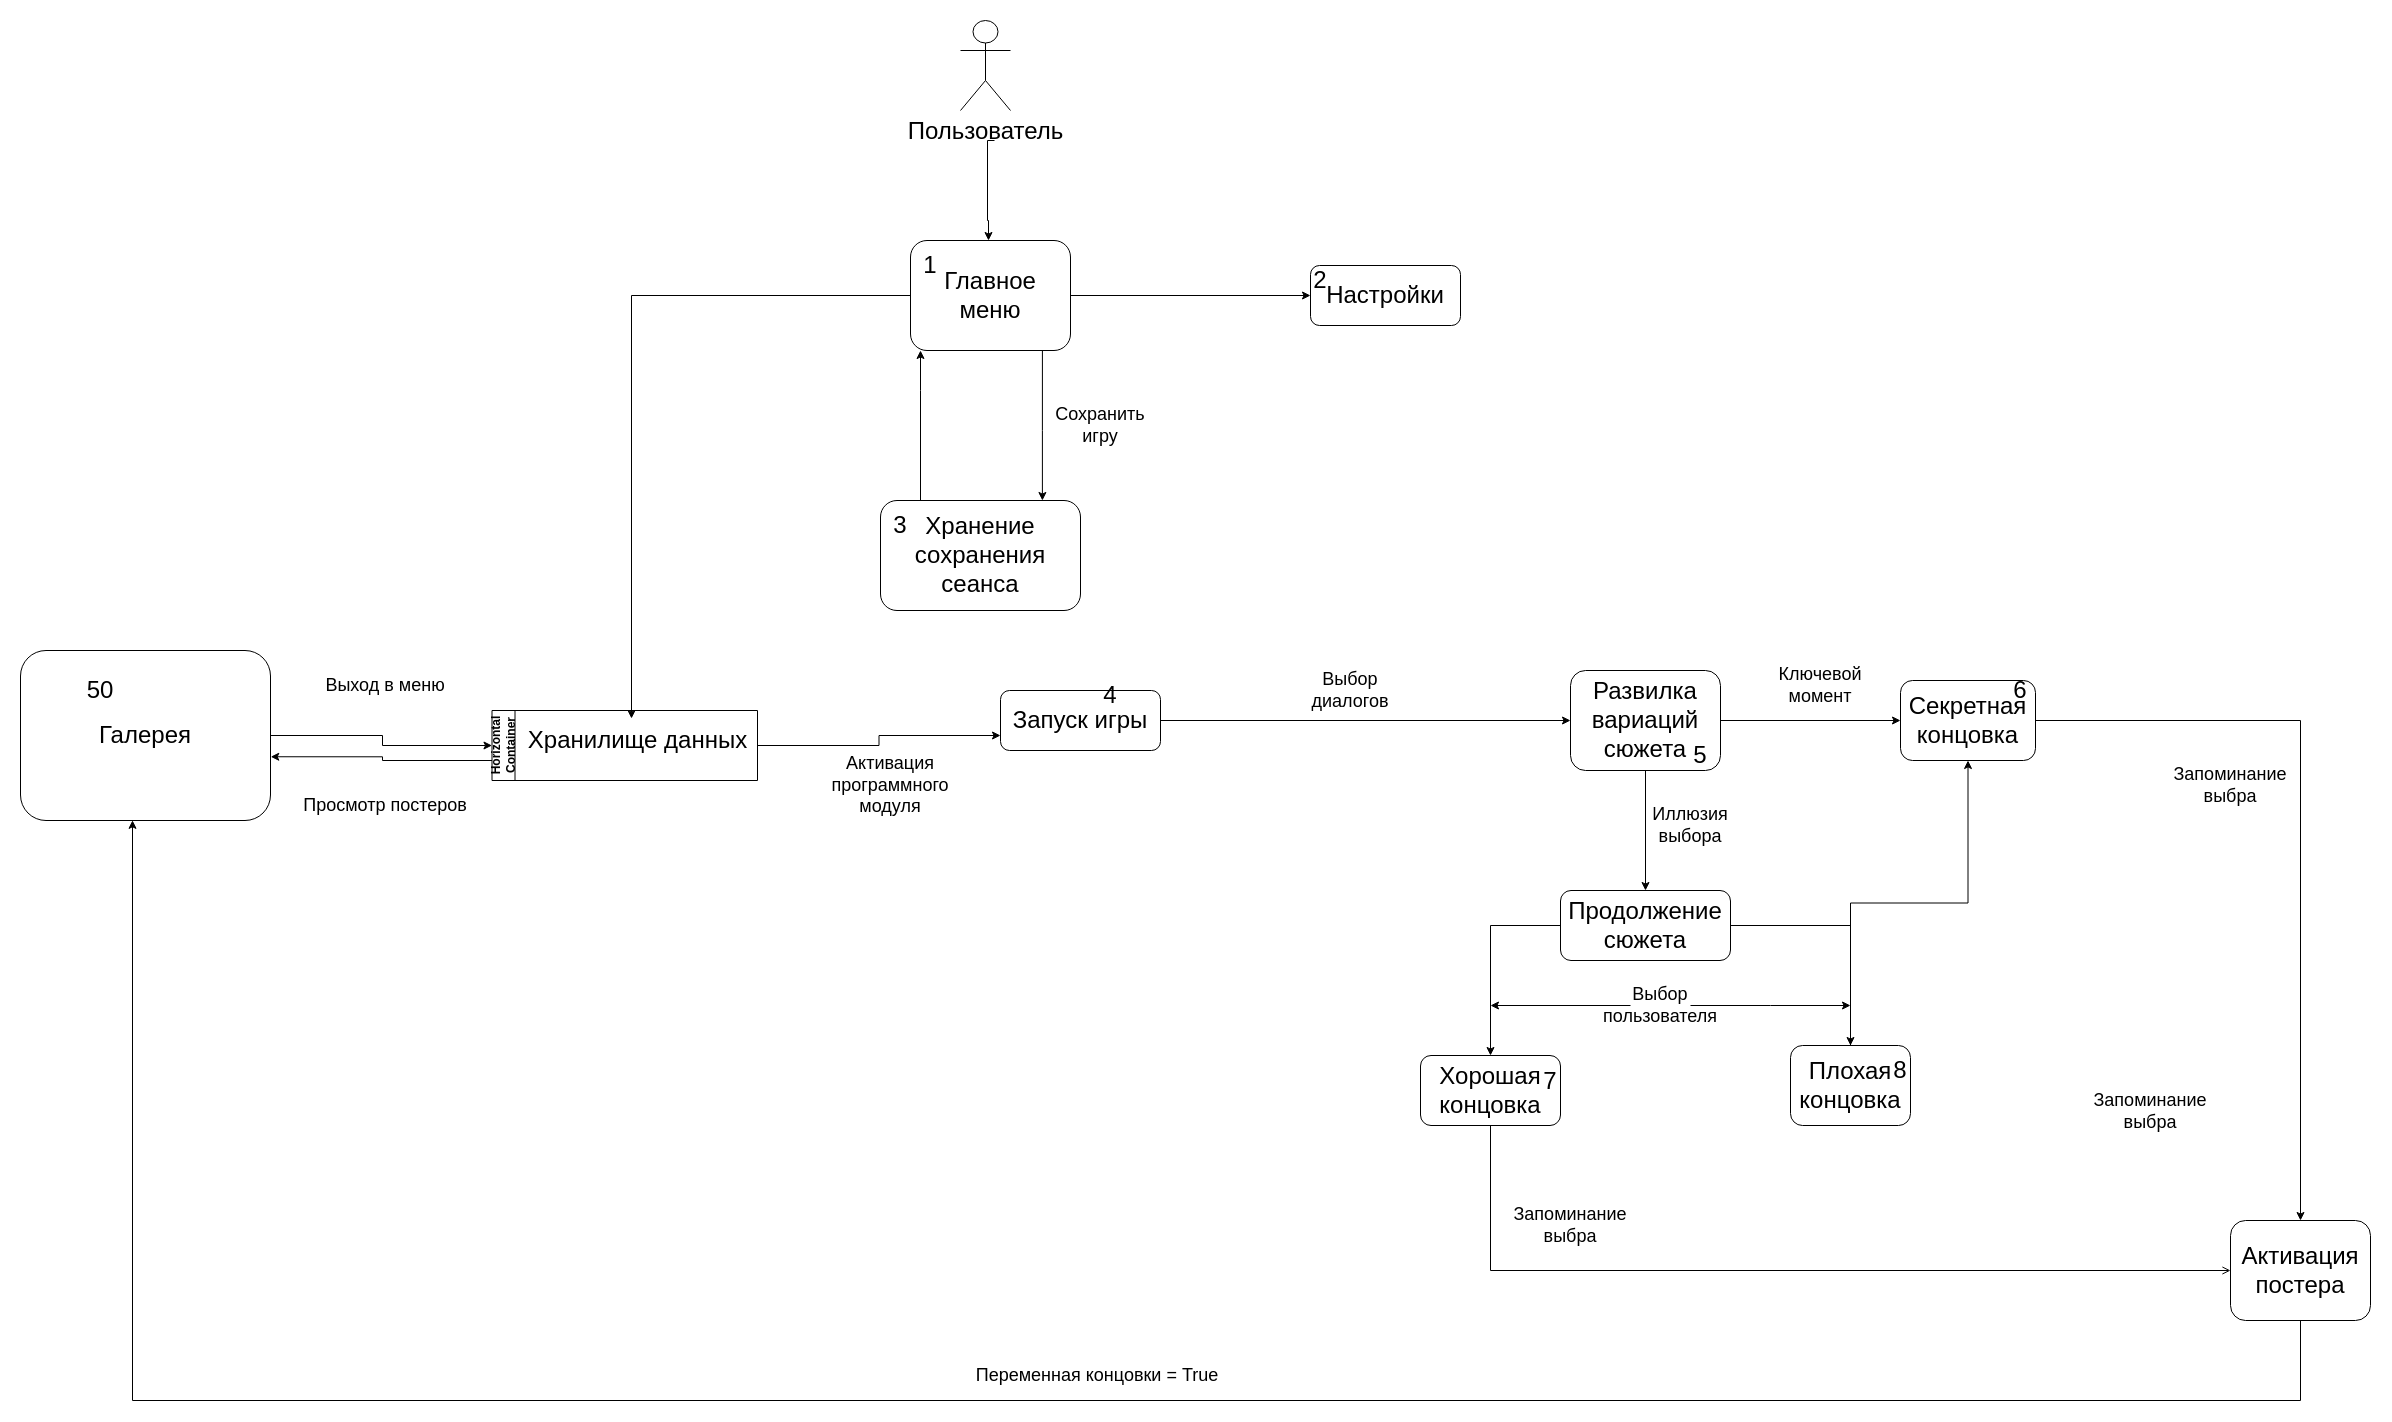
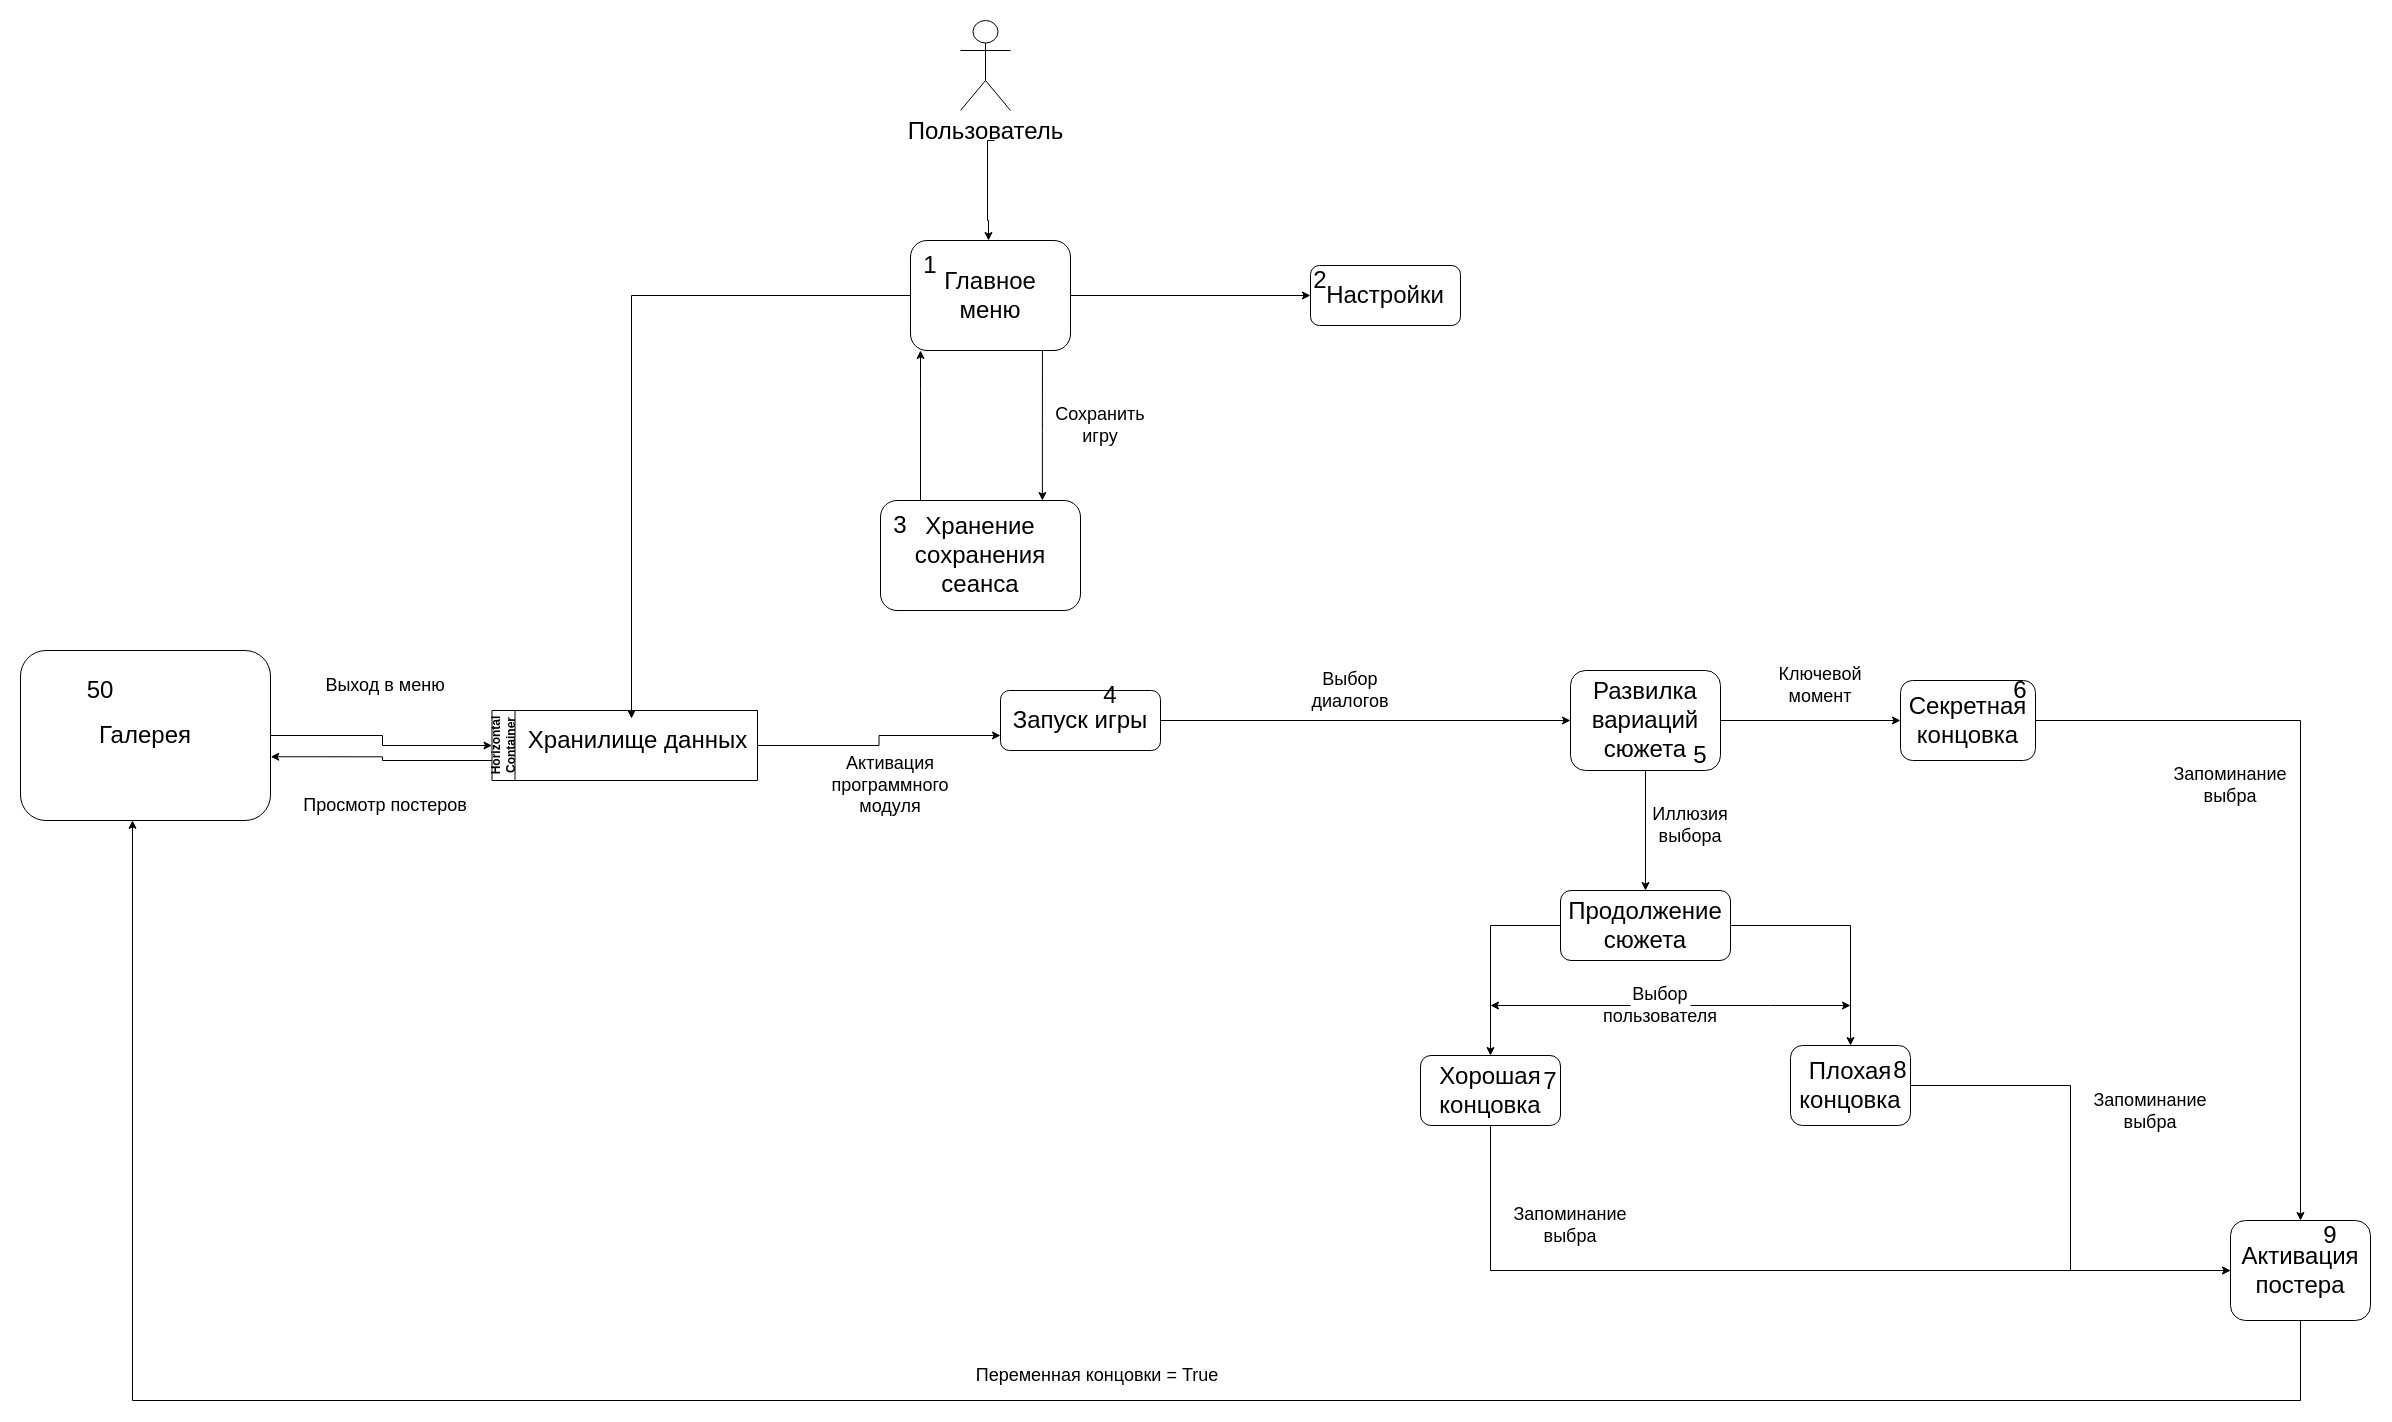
(1967, 903) -> (2071, 1097)
none -> (2331, 1236)
